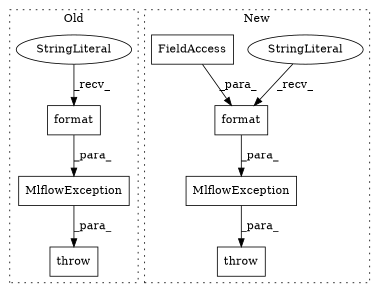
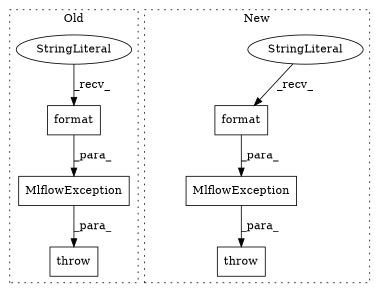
(193, 50) -> none
